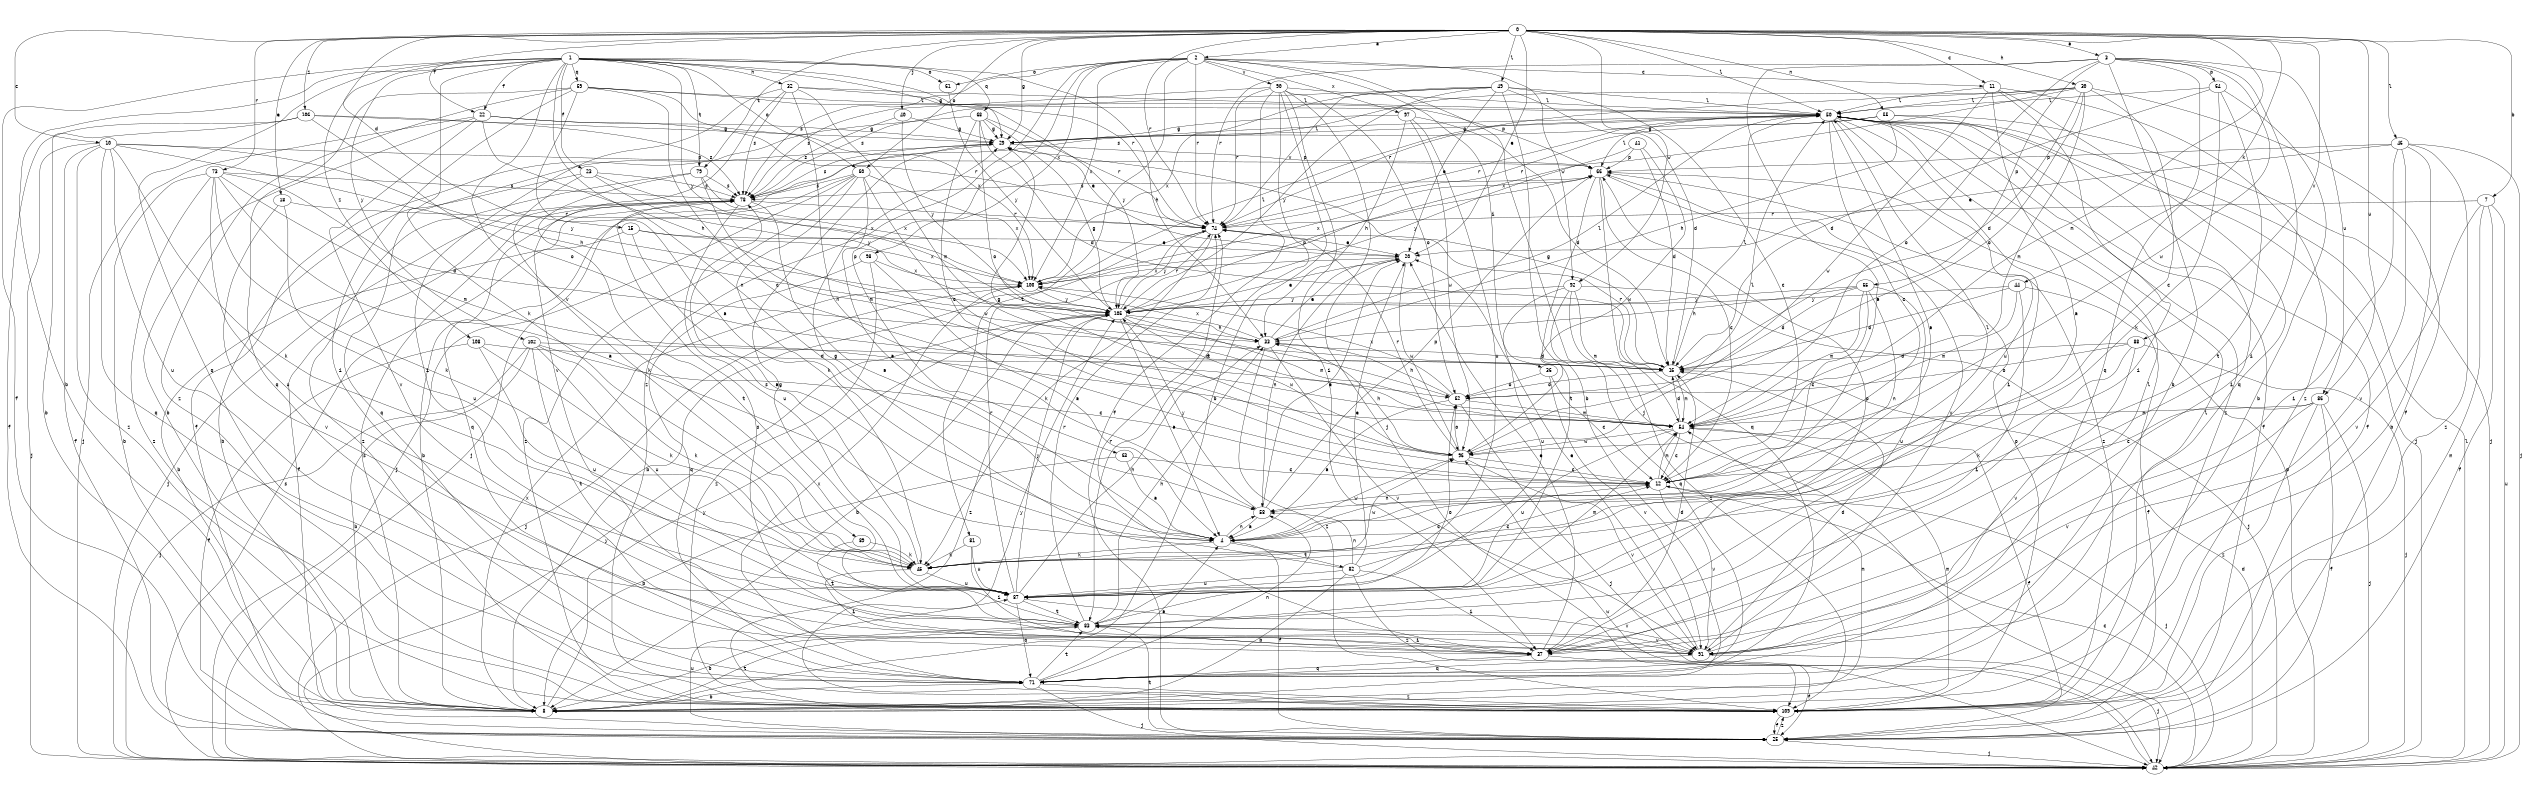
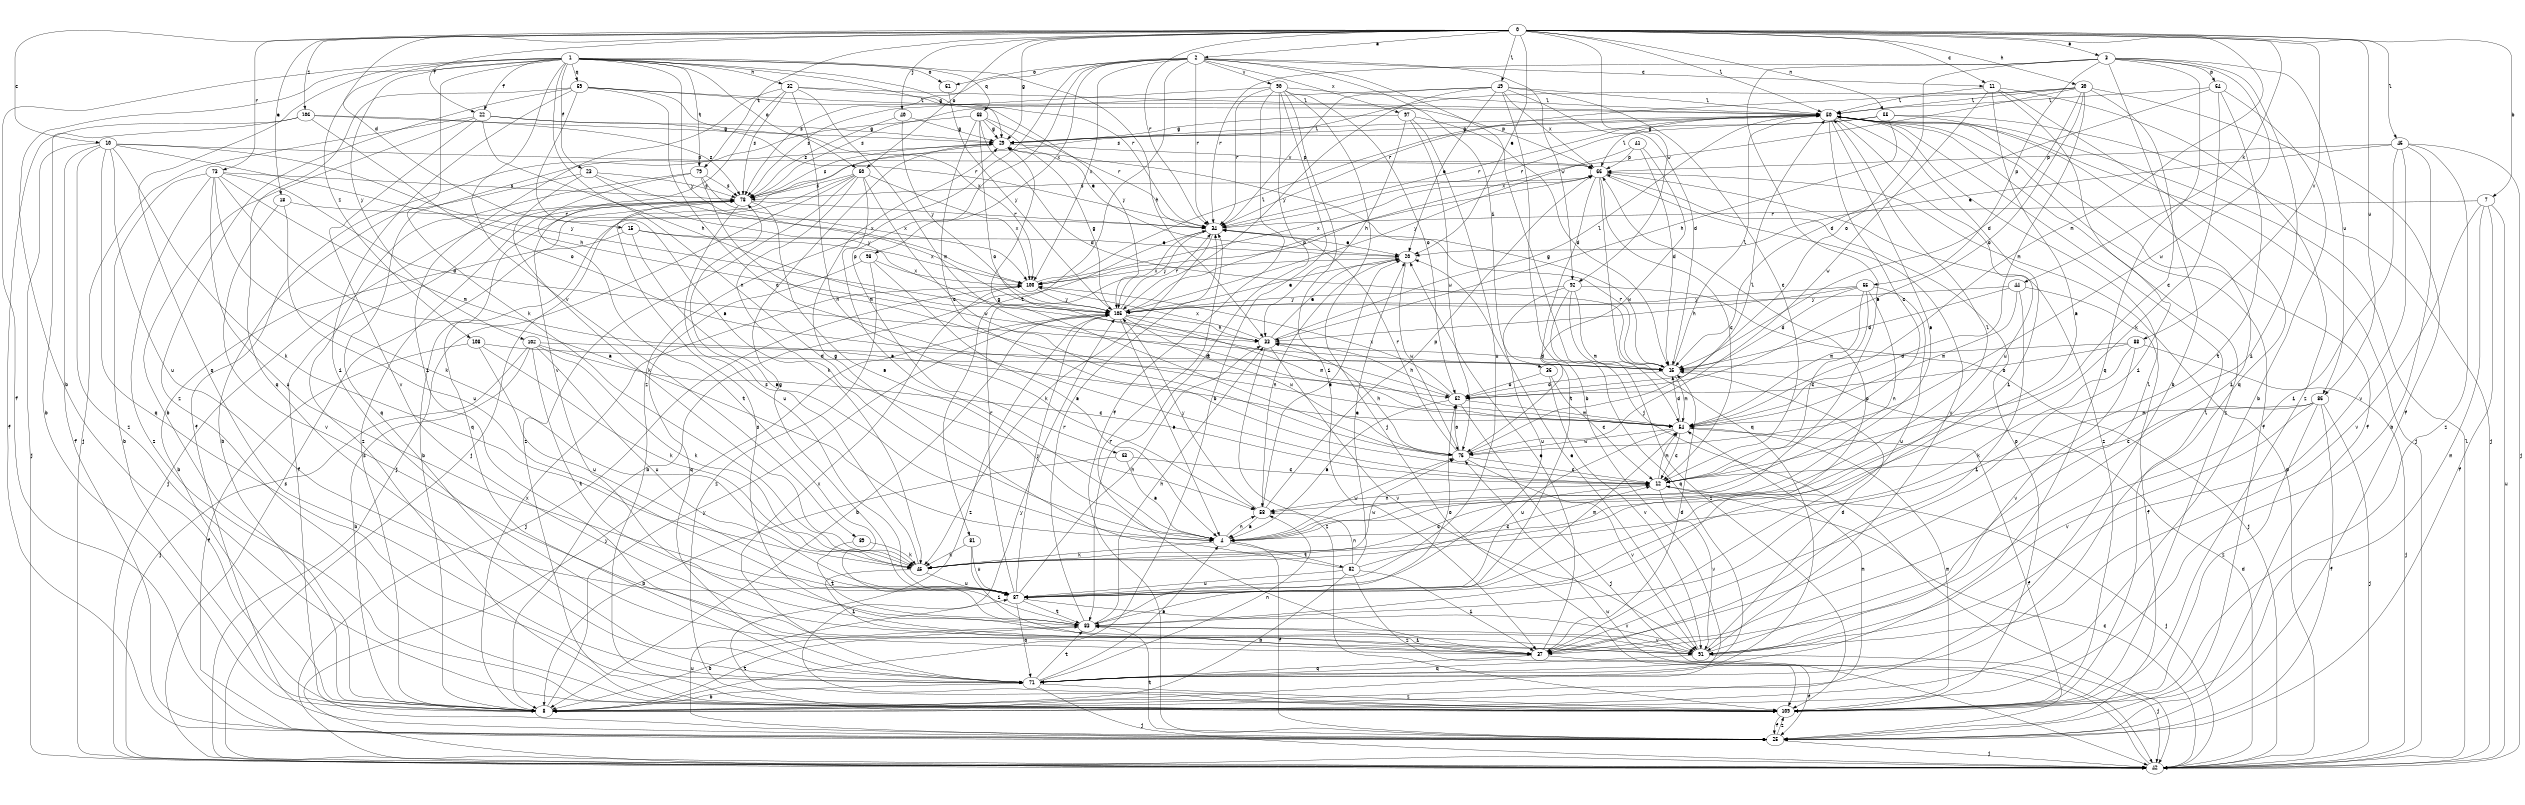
(1231, 128) -> (1546, 130)
(1214, 229) -> (1214, 229)
(1908, 238) -> (1809, 251)
(1461, 456) -> (1461, 456)
